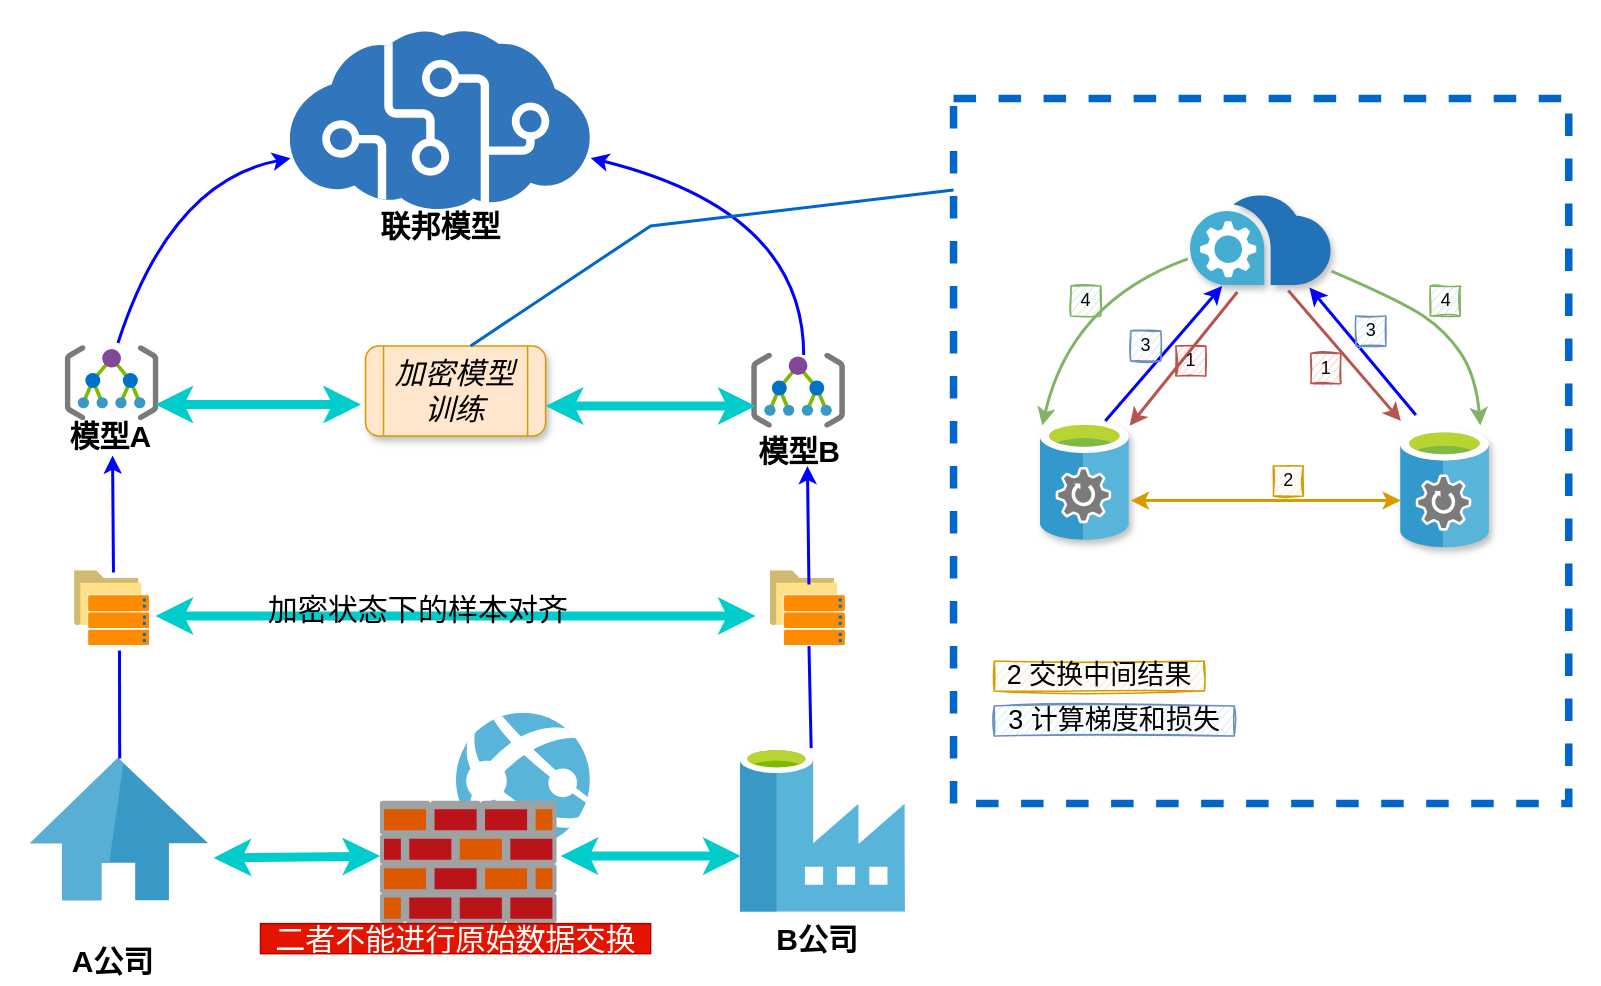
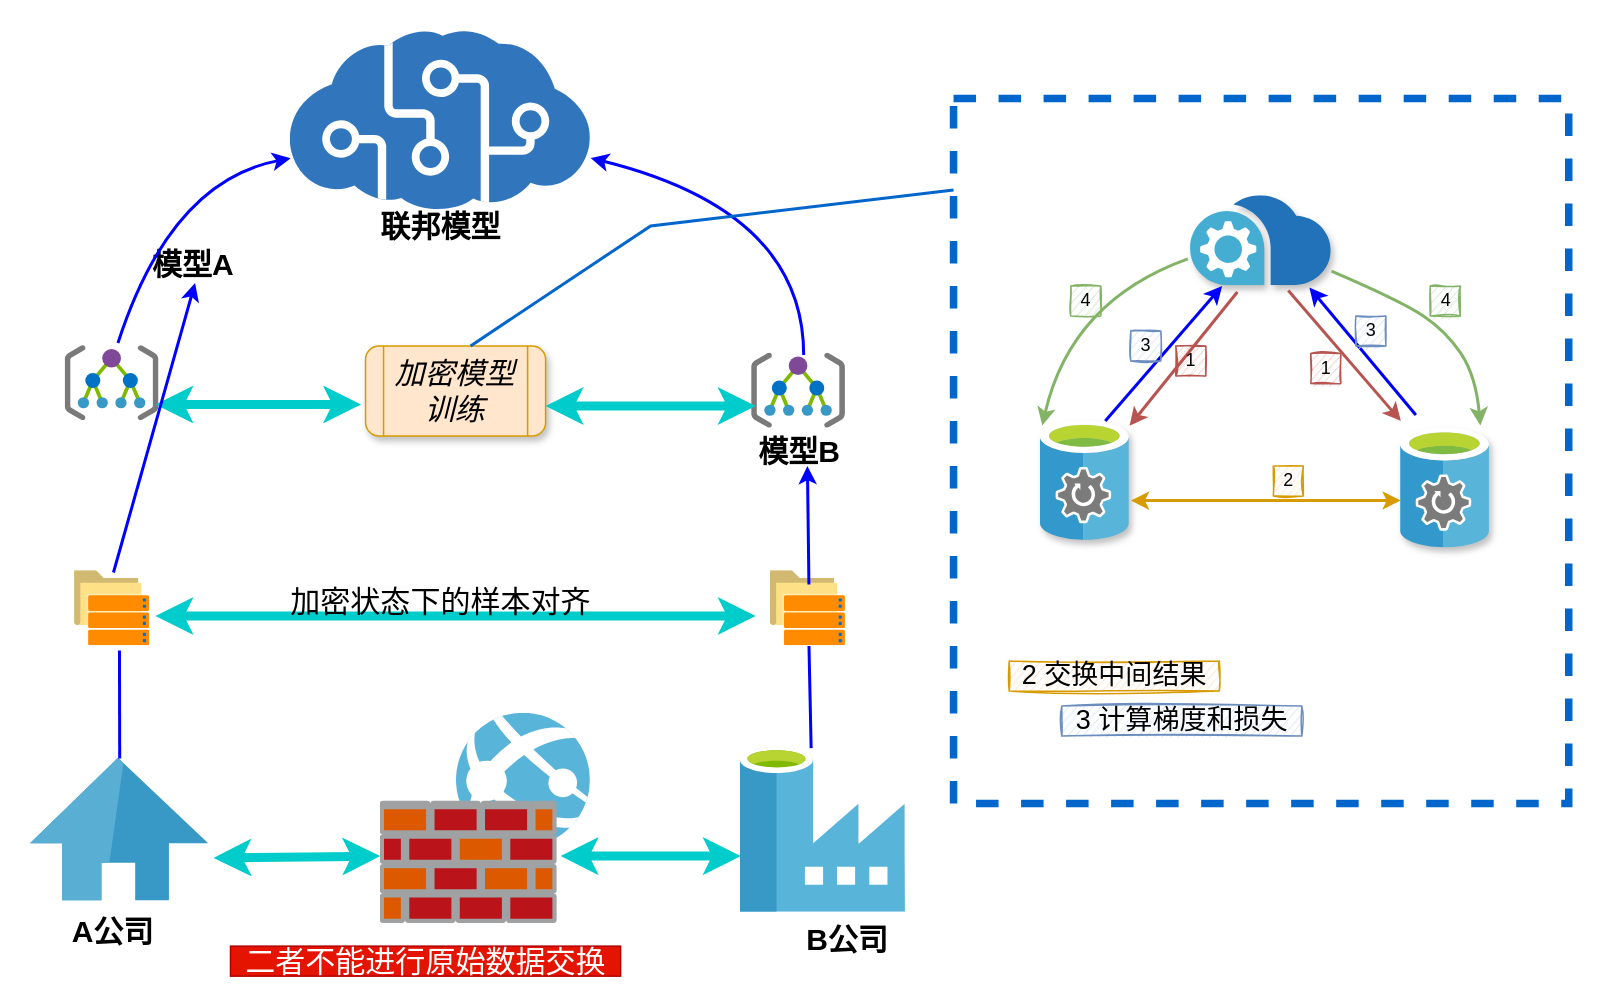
(110, 436) -> (193, 263)
(418, 608) -> (440, 601)
(1099, 676) -> (1114, 676)
(1114, 721) -> (1181, 721)
(455, 938) -> (425, 961)
(817, 938) -> (847, 938)
(112, 961) -> (112, 931)
